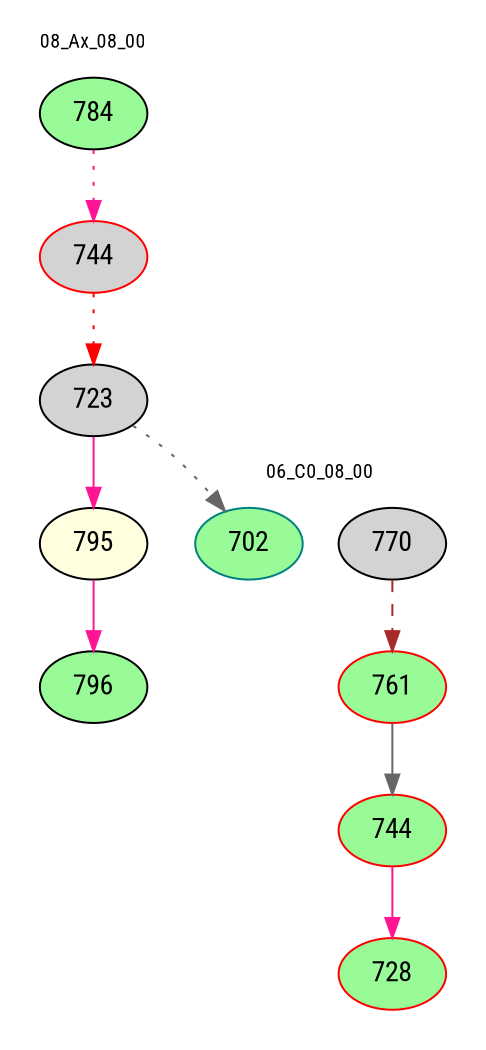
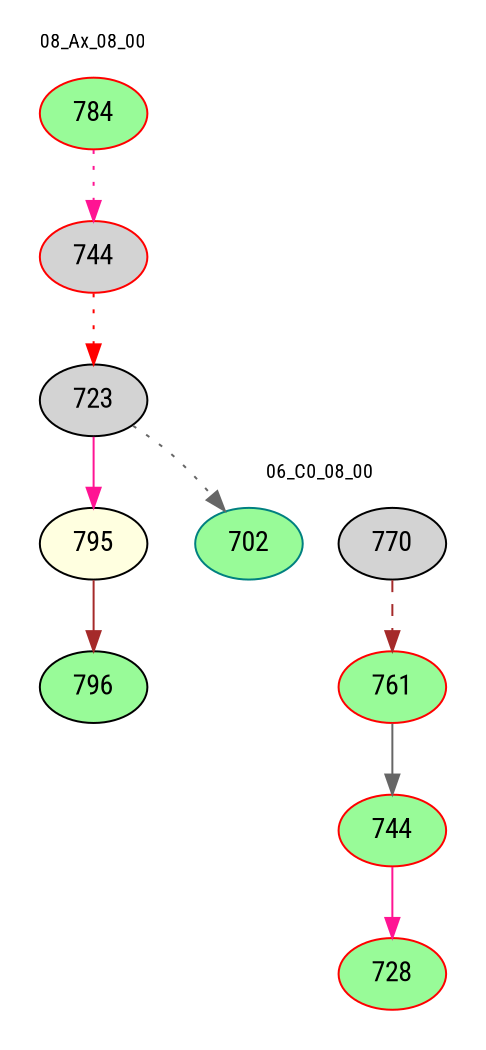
(94, 114) -> (94, 114)
(94, 606) -> (94, 606)
